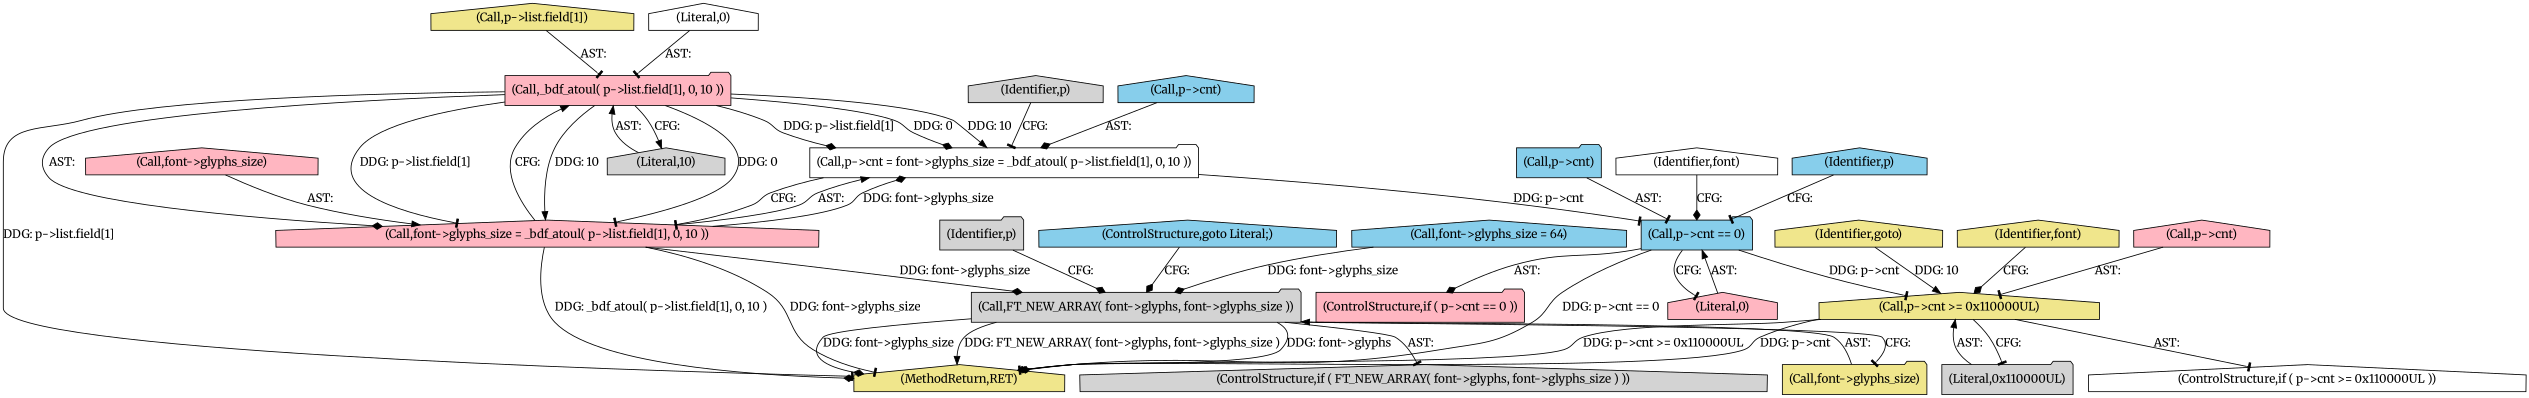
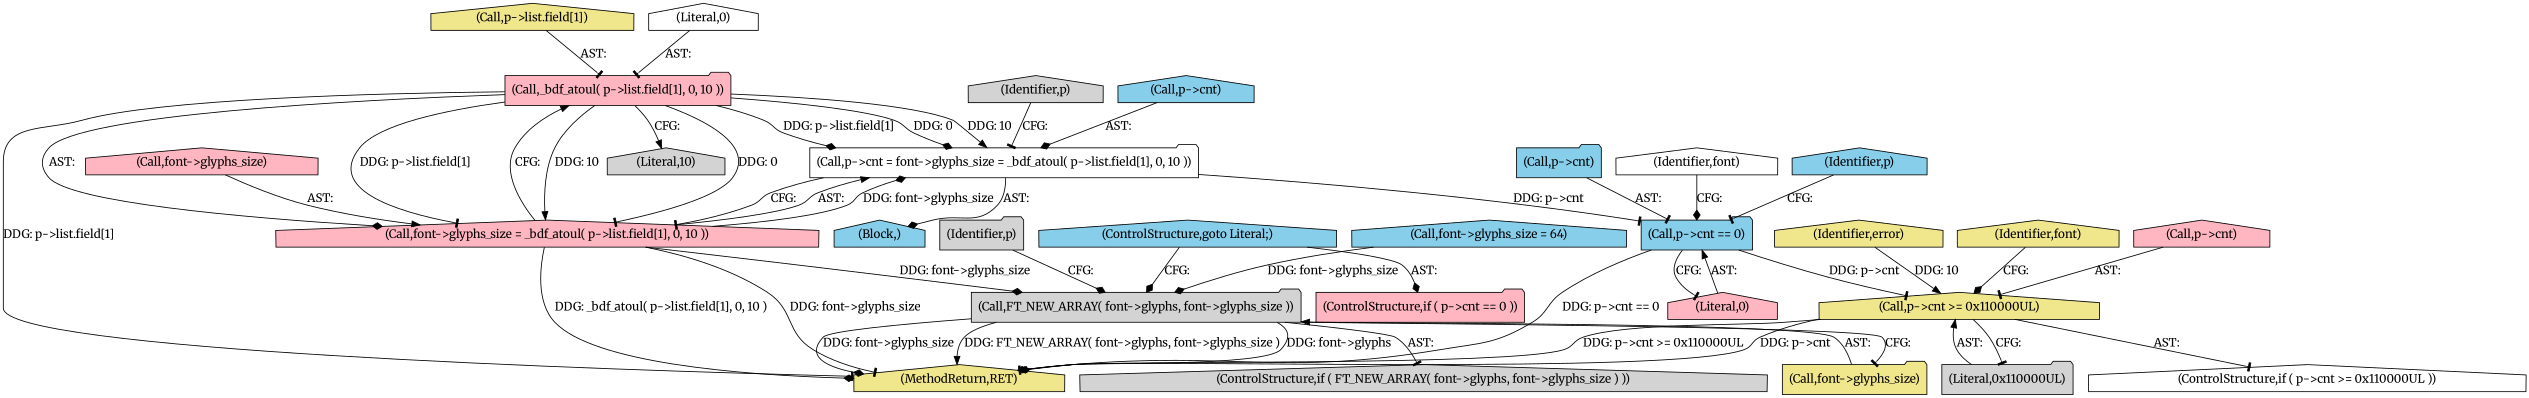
(619, 138) -> none
none -> (880, 235)
(1859, 235) -> (1859, 235)
(1546, 258) -> (1366, 255)
